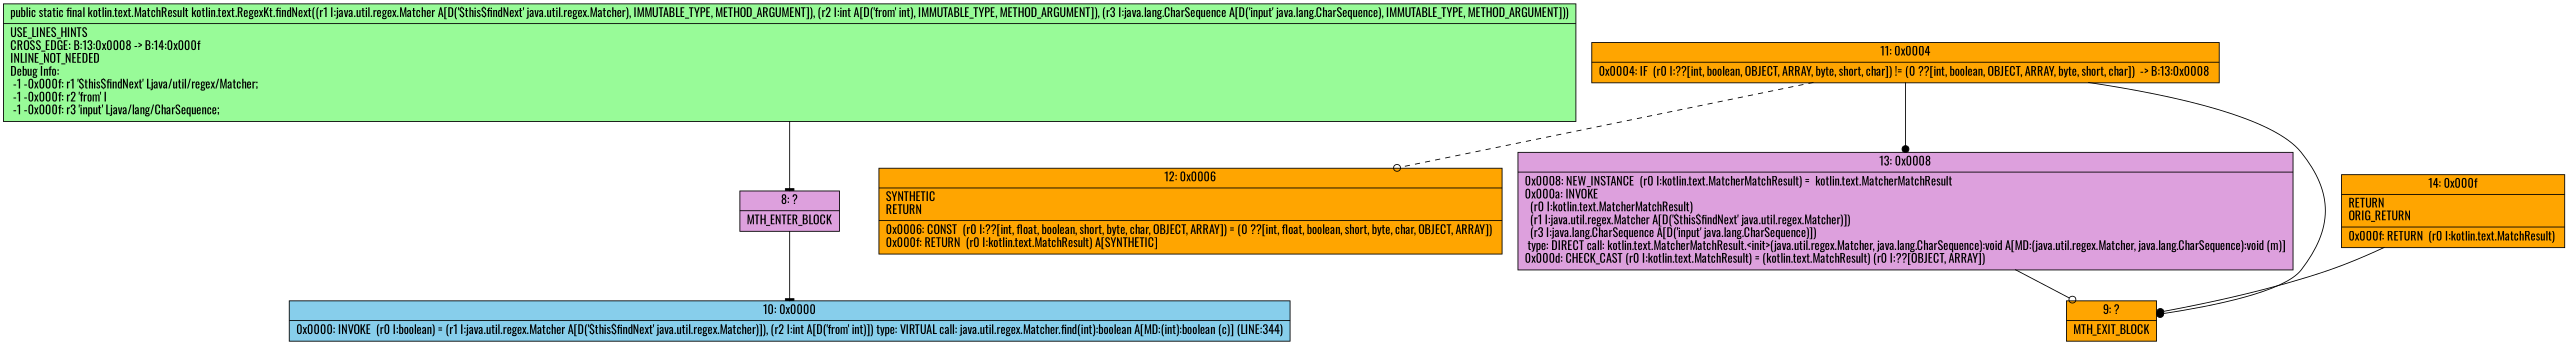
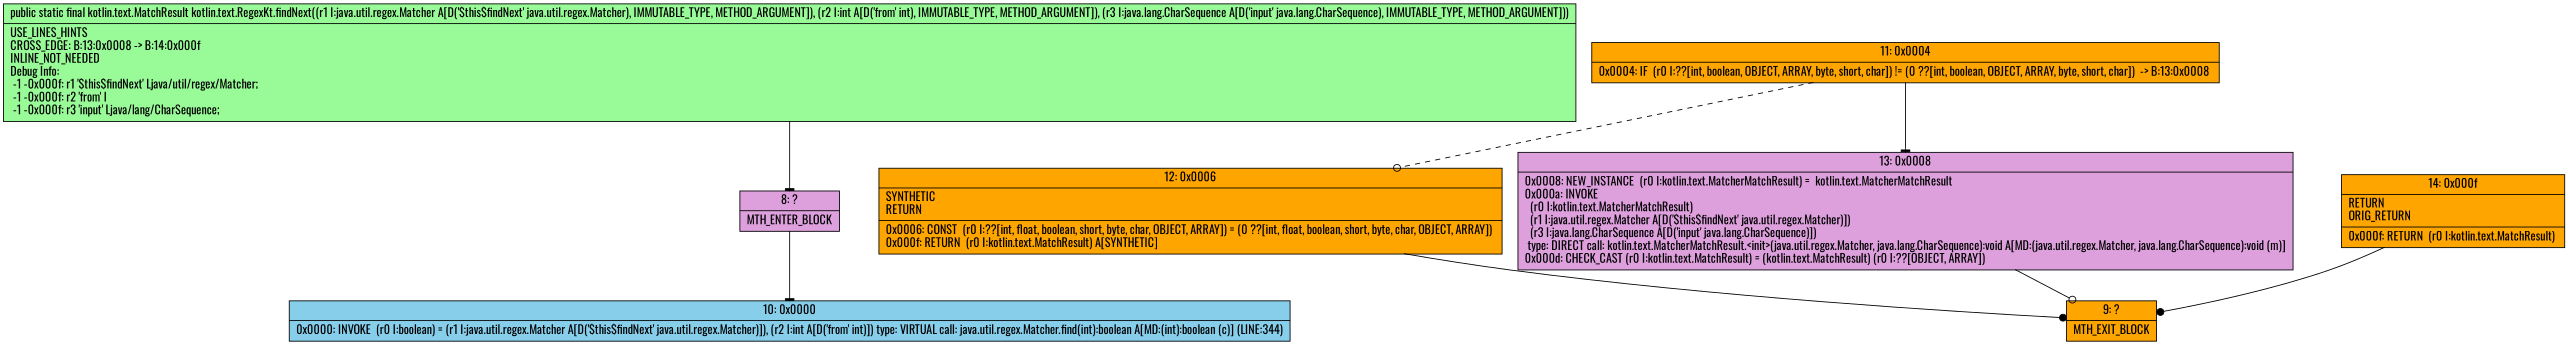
(1905, 115) -> (1905, 115)
(2314, 172) -> (1731, 294)
